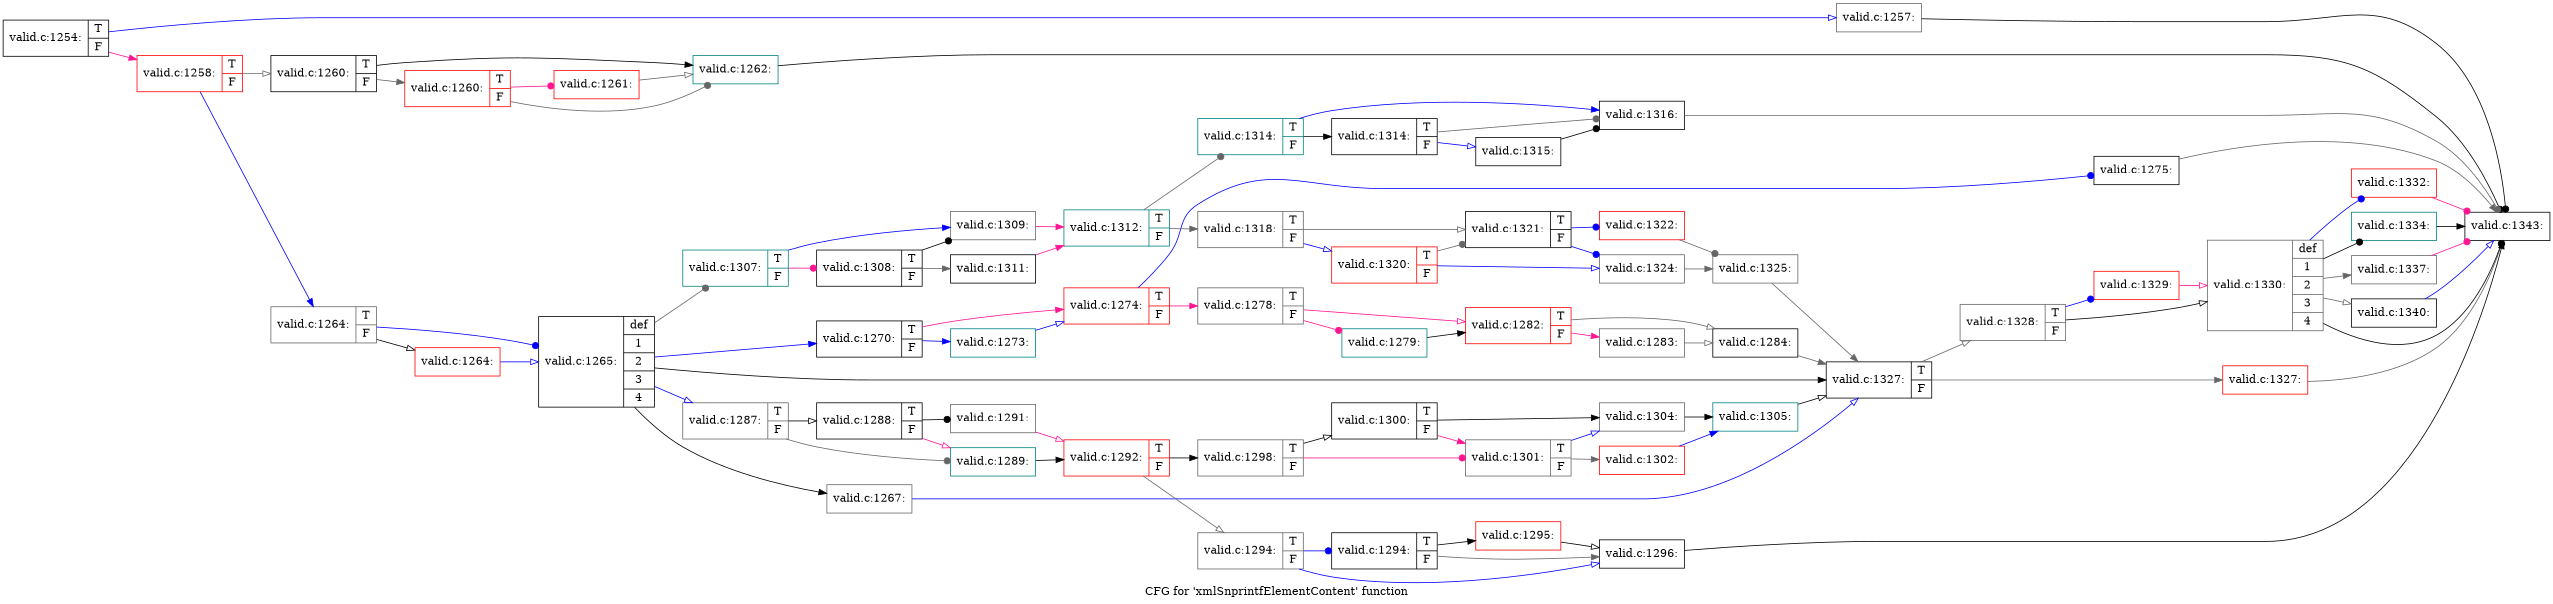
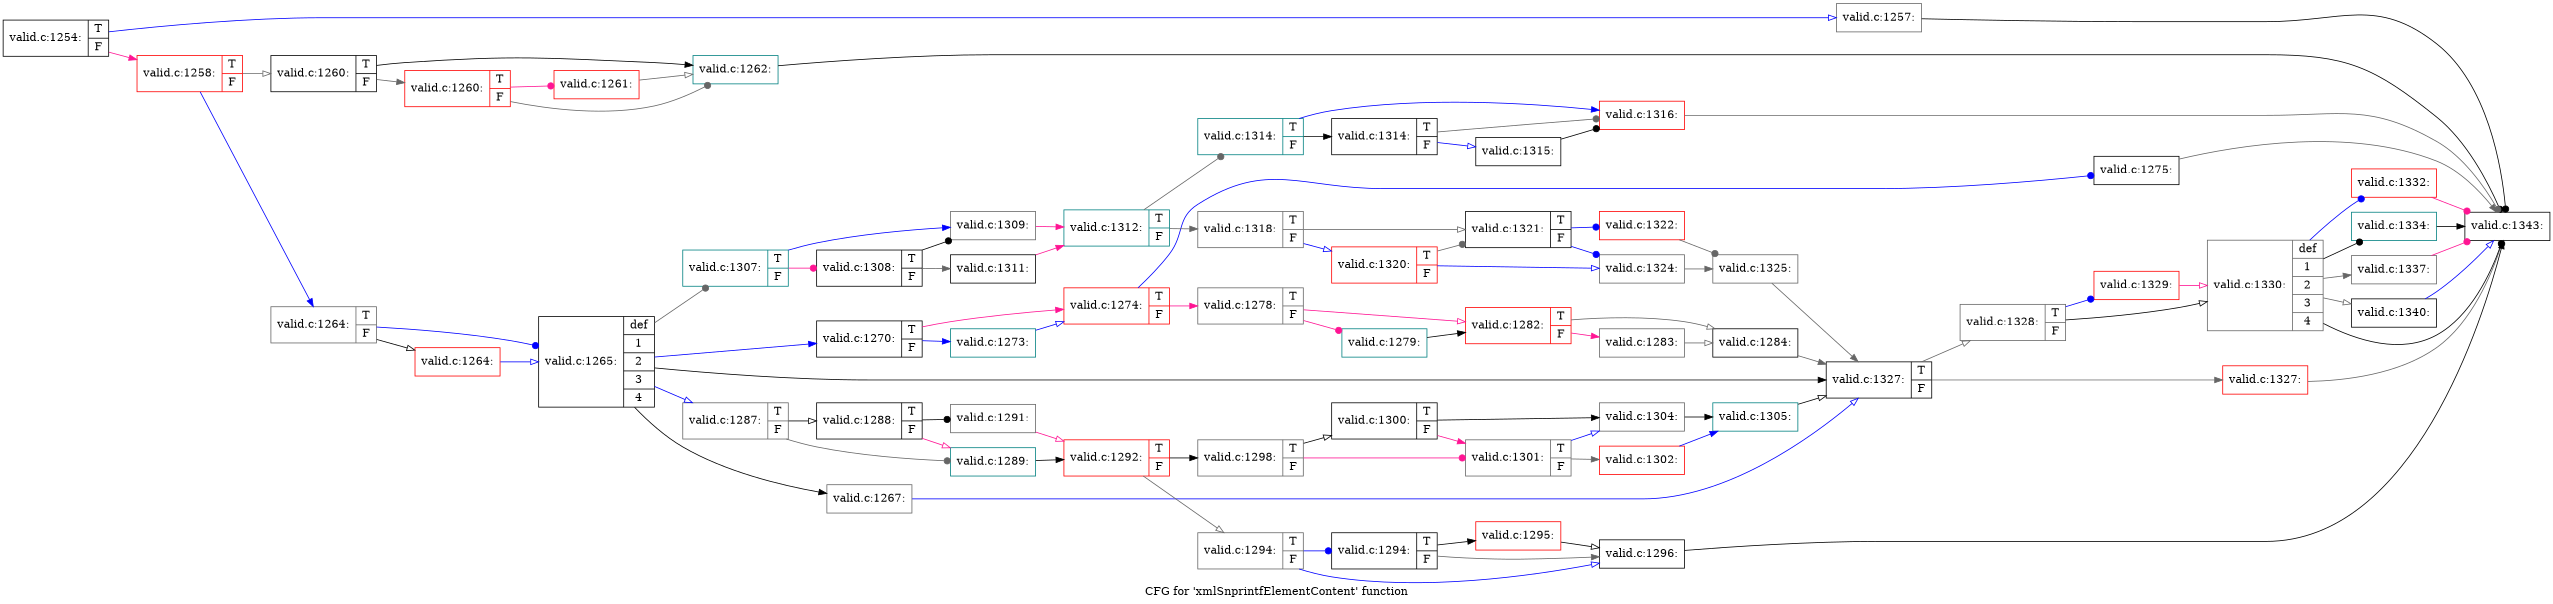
(1642, 115) -> (1642, 115)
